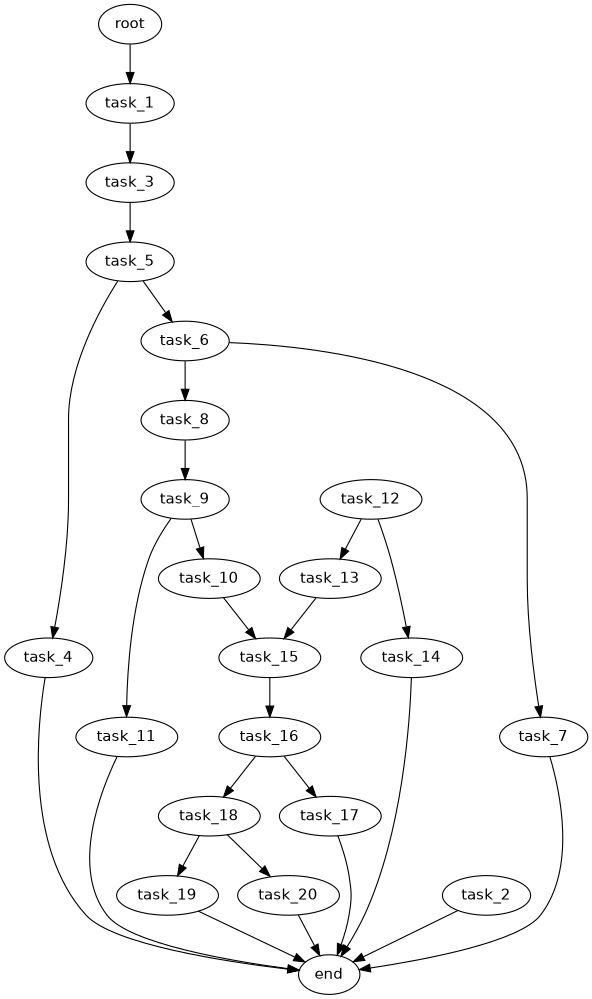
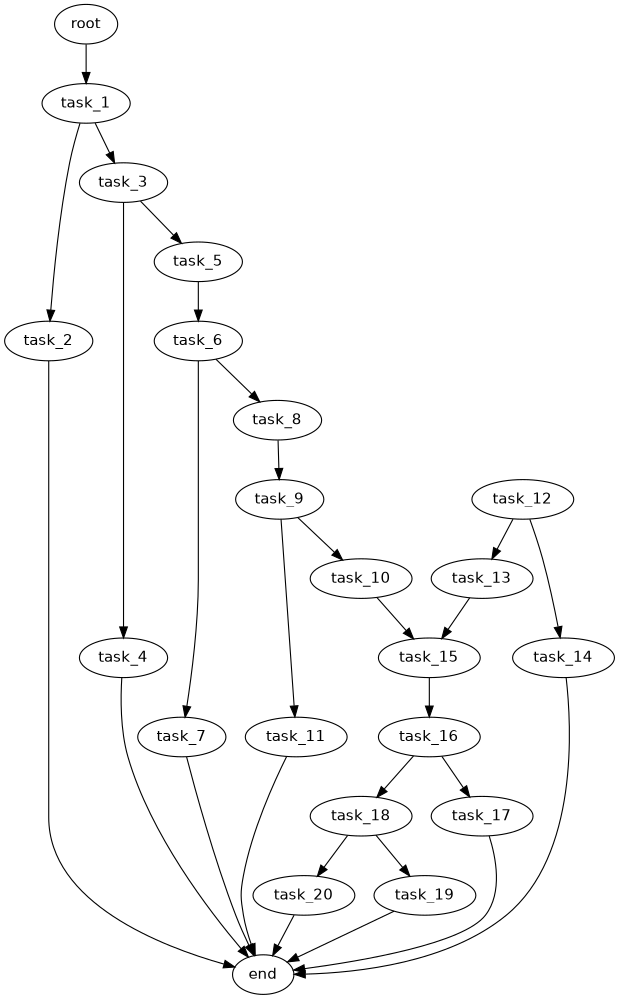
none -> (61, 216)
(69, 449) -> (124, 415)
